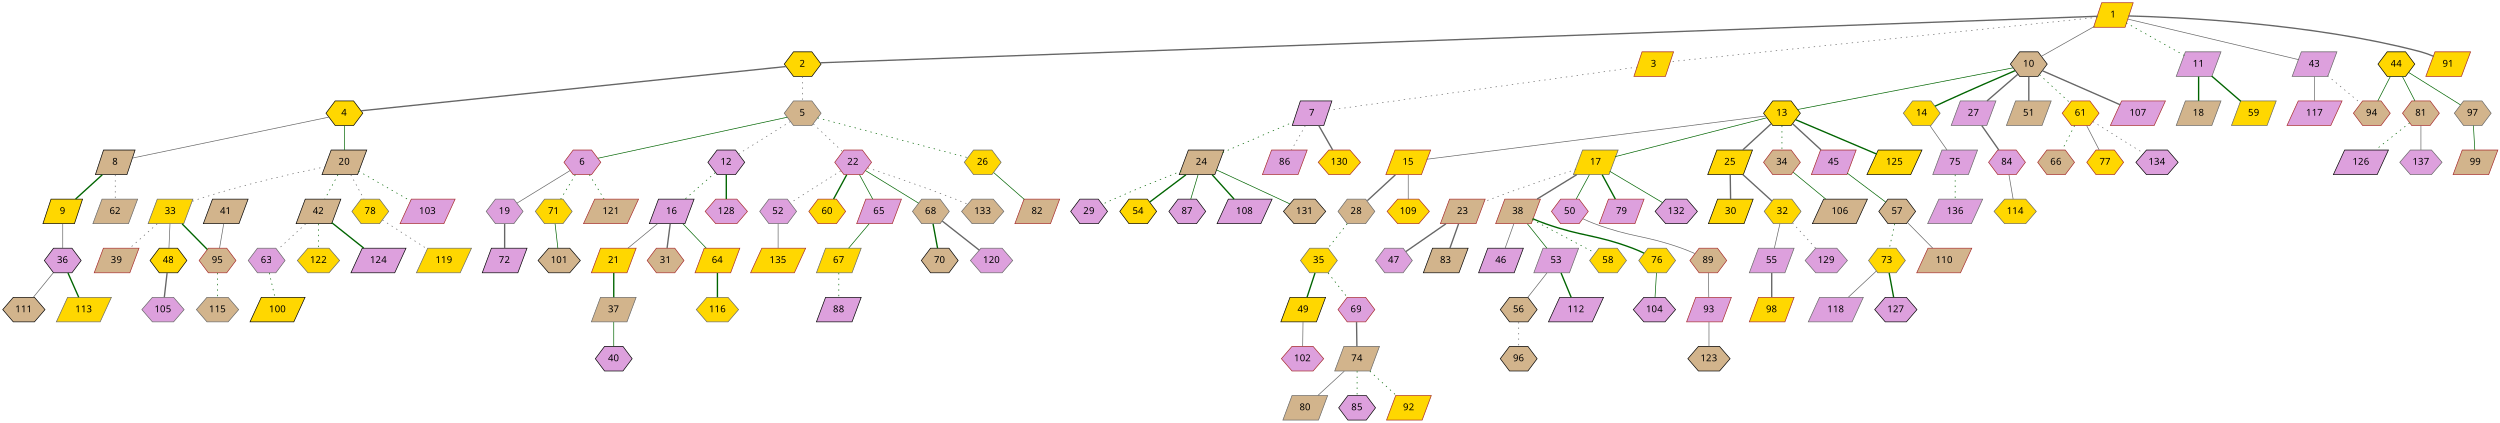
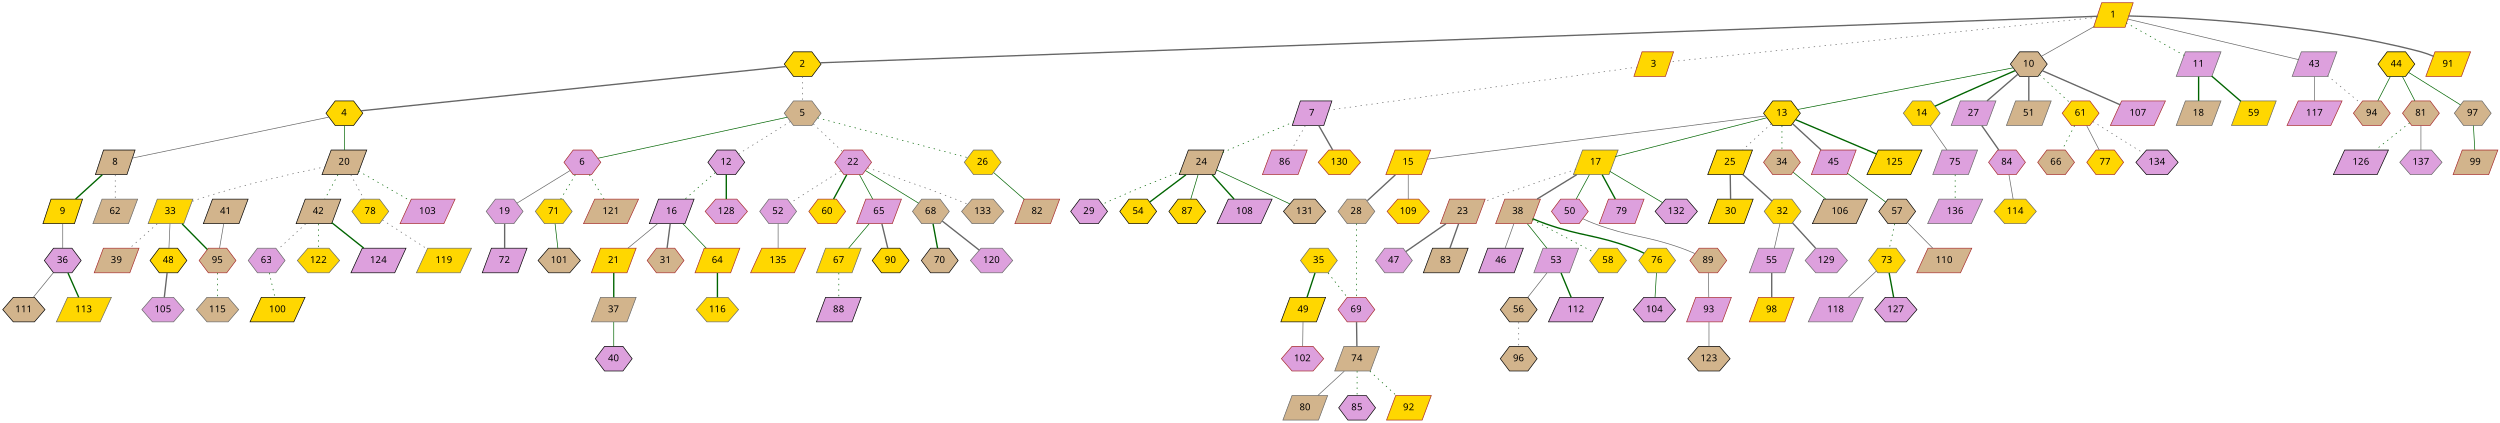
(1757, 137) -> (1757, 137)
(1187, 211) -> (1187, 211)
(1804, 235) -> (1804, 235)
(1338, 236) -> (1356, 260)
none -> (891, 261)
